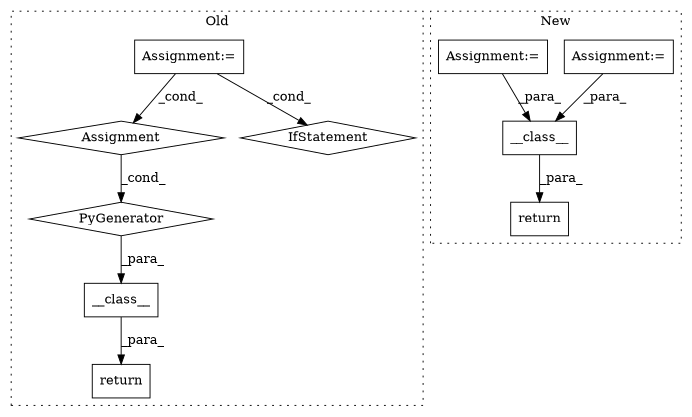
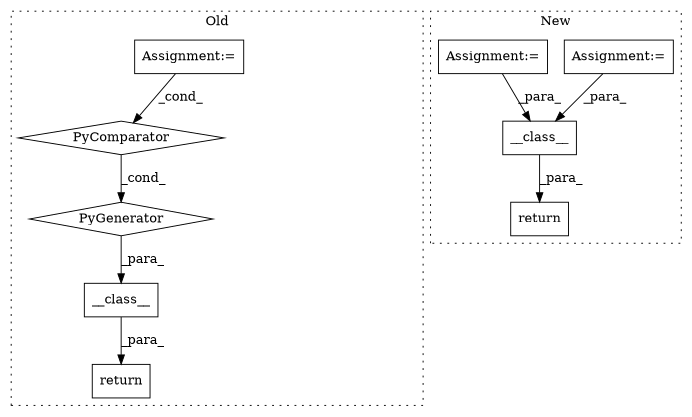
(121, 138) -> (121, 138)
(328, 138) -> none
